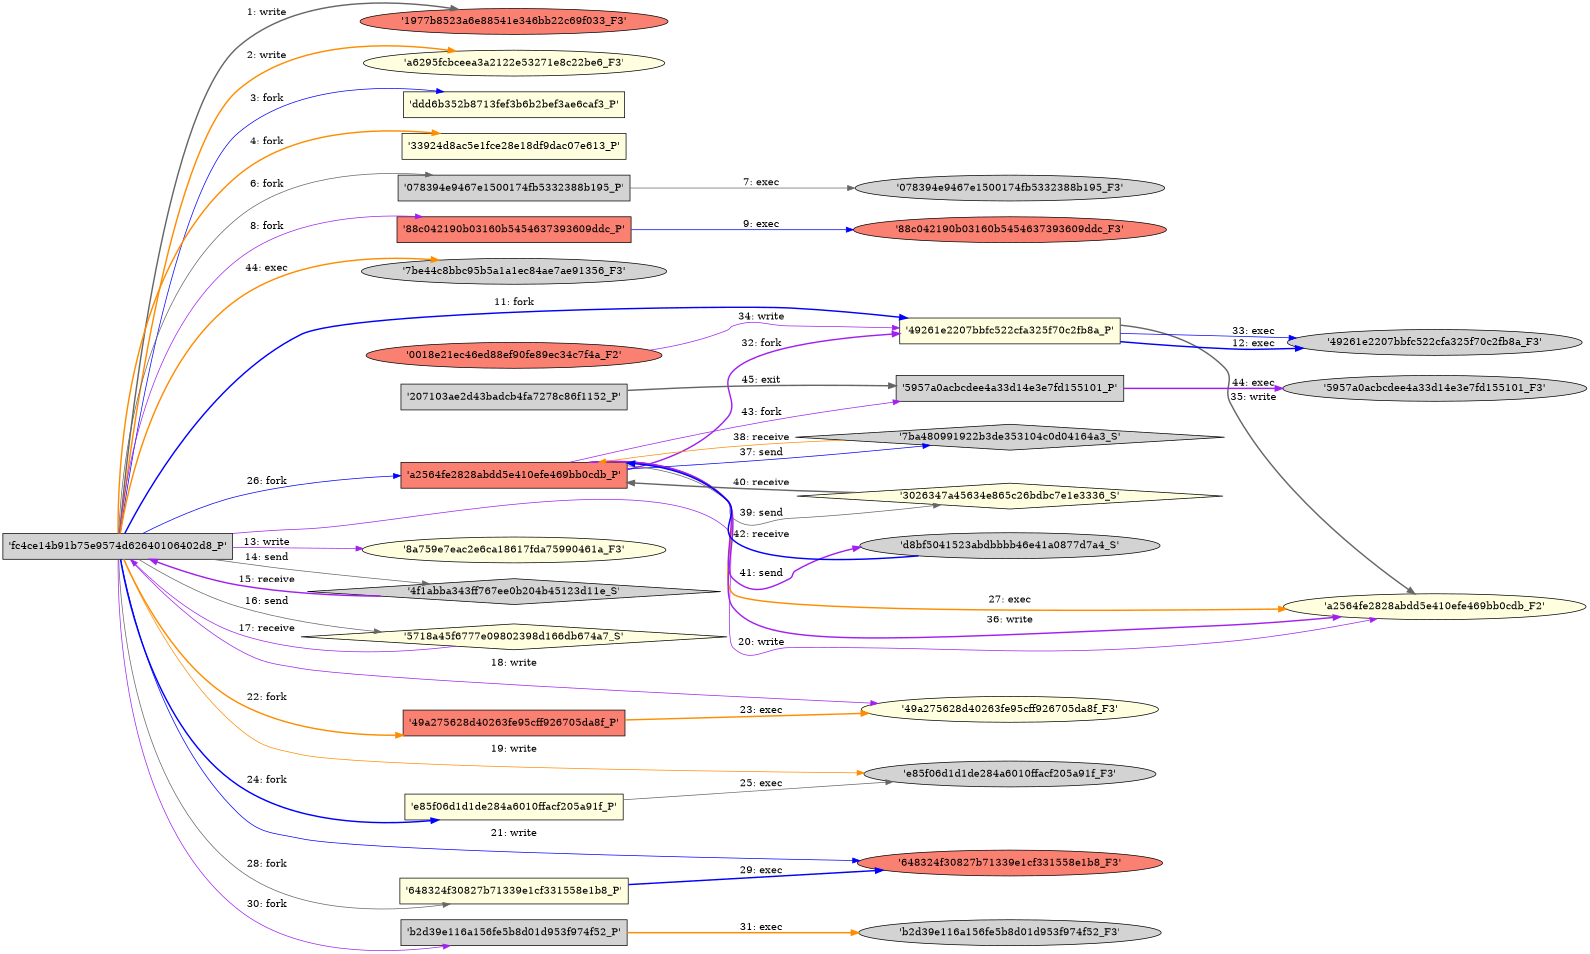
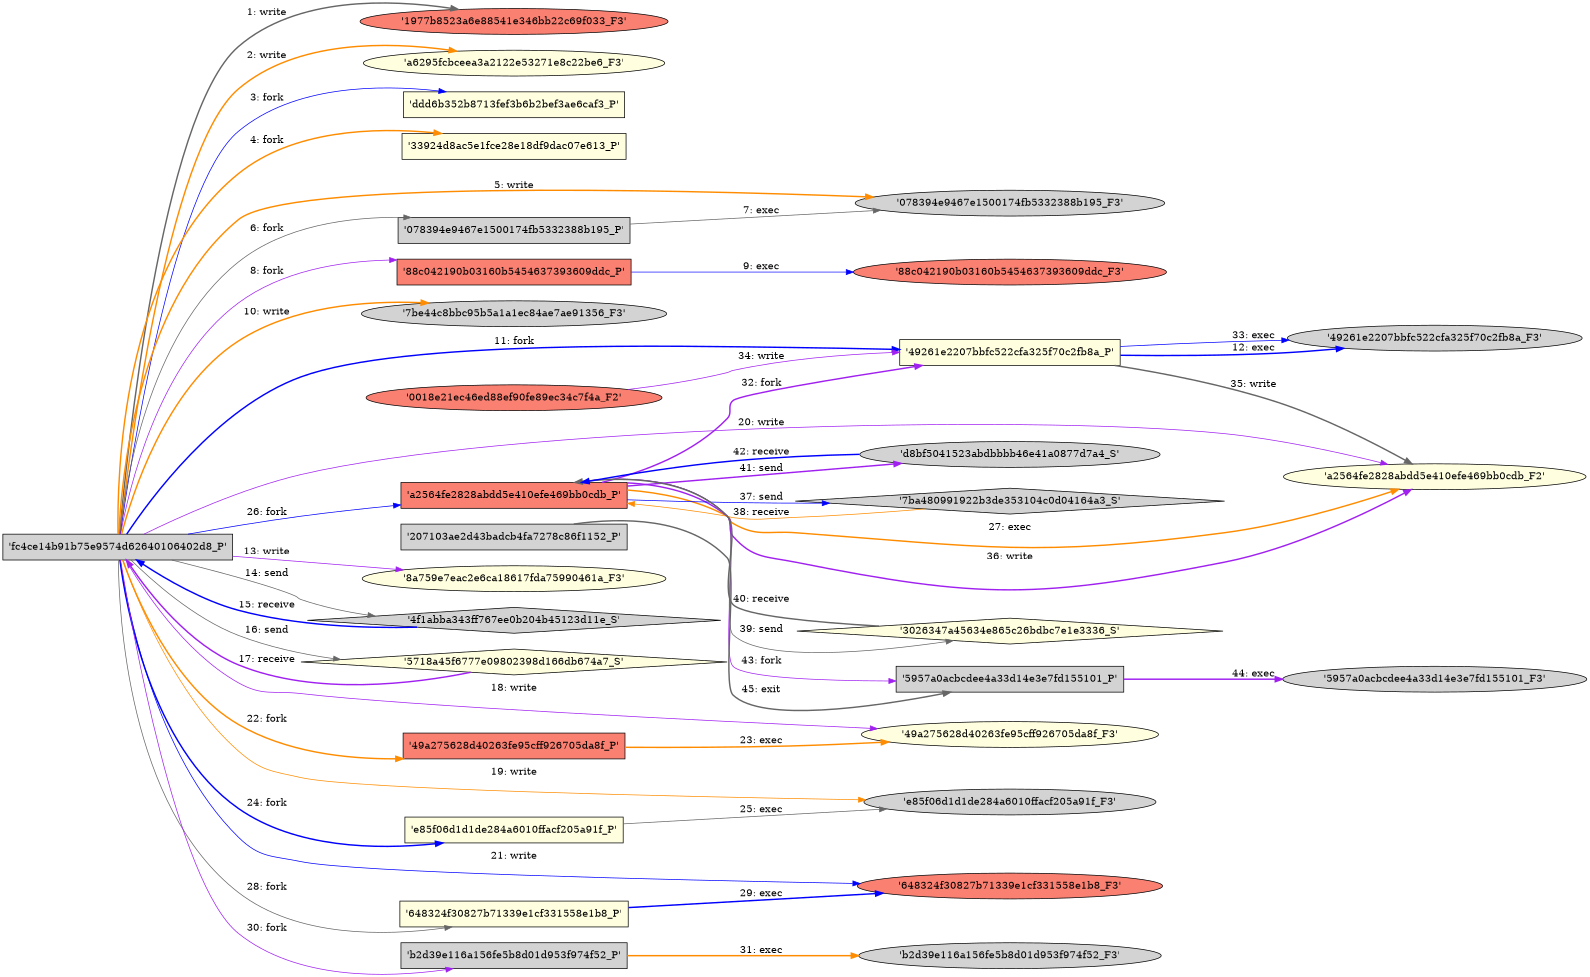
none -> (378, 195)
(267, 268) -> (267, 312)
(267, 589) -> (274, 618)
(284, 645) -> (280, 677)
